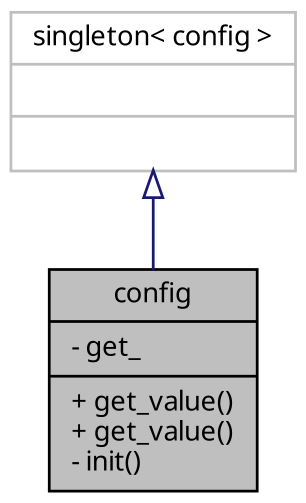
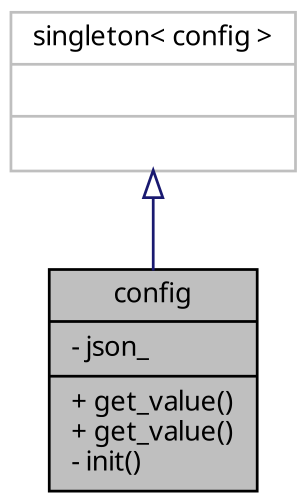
(107, 347) -> (111, 347)
